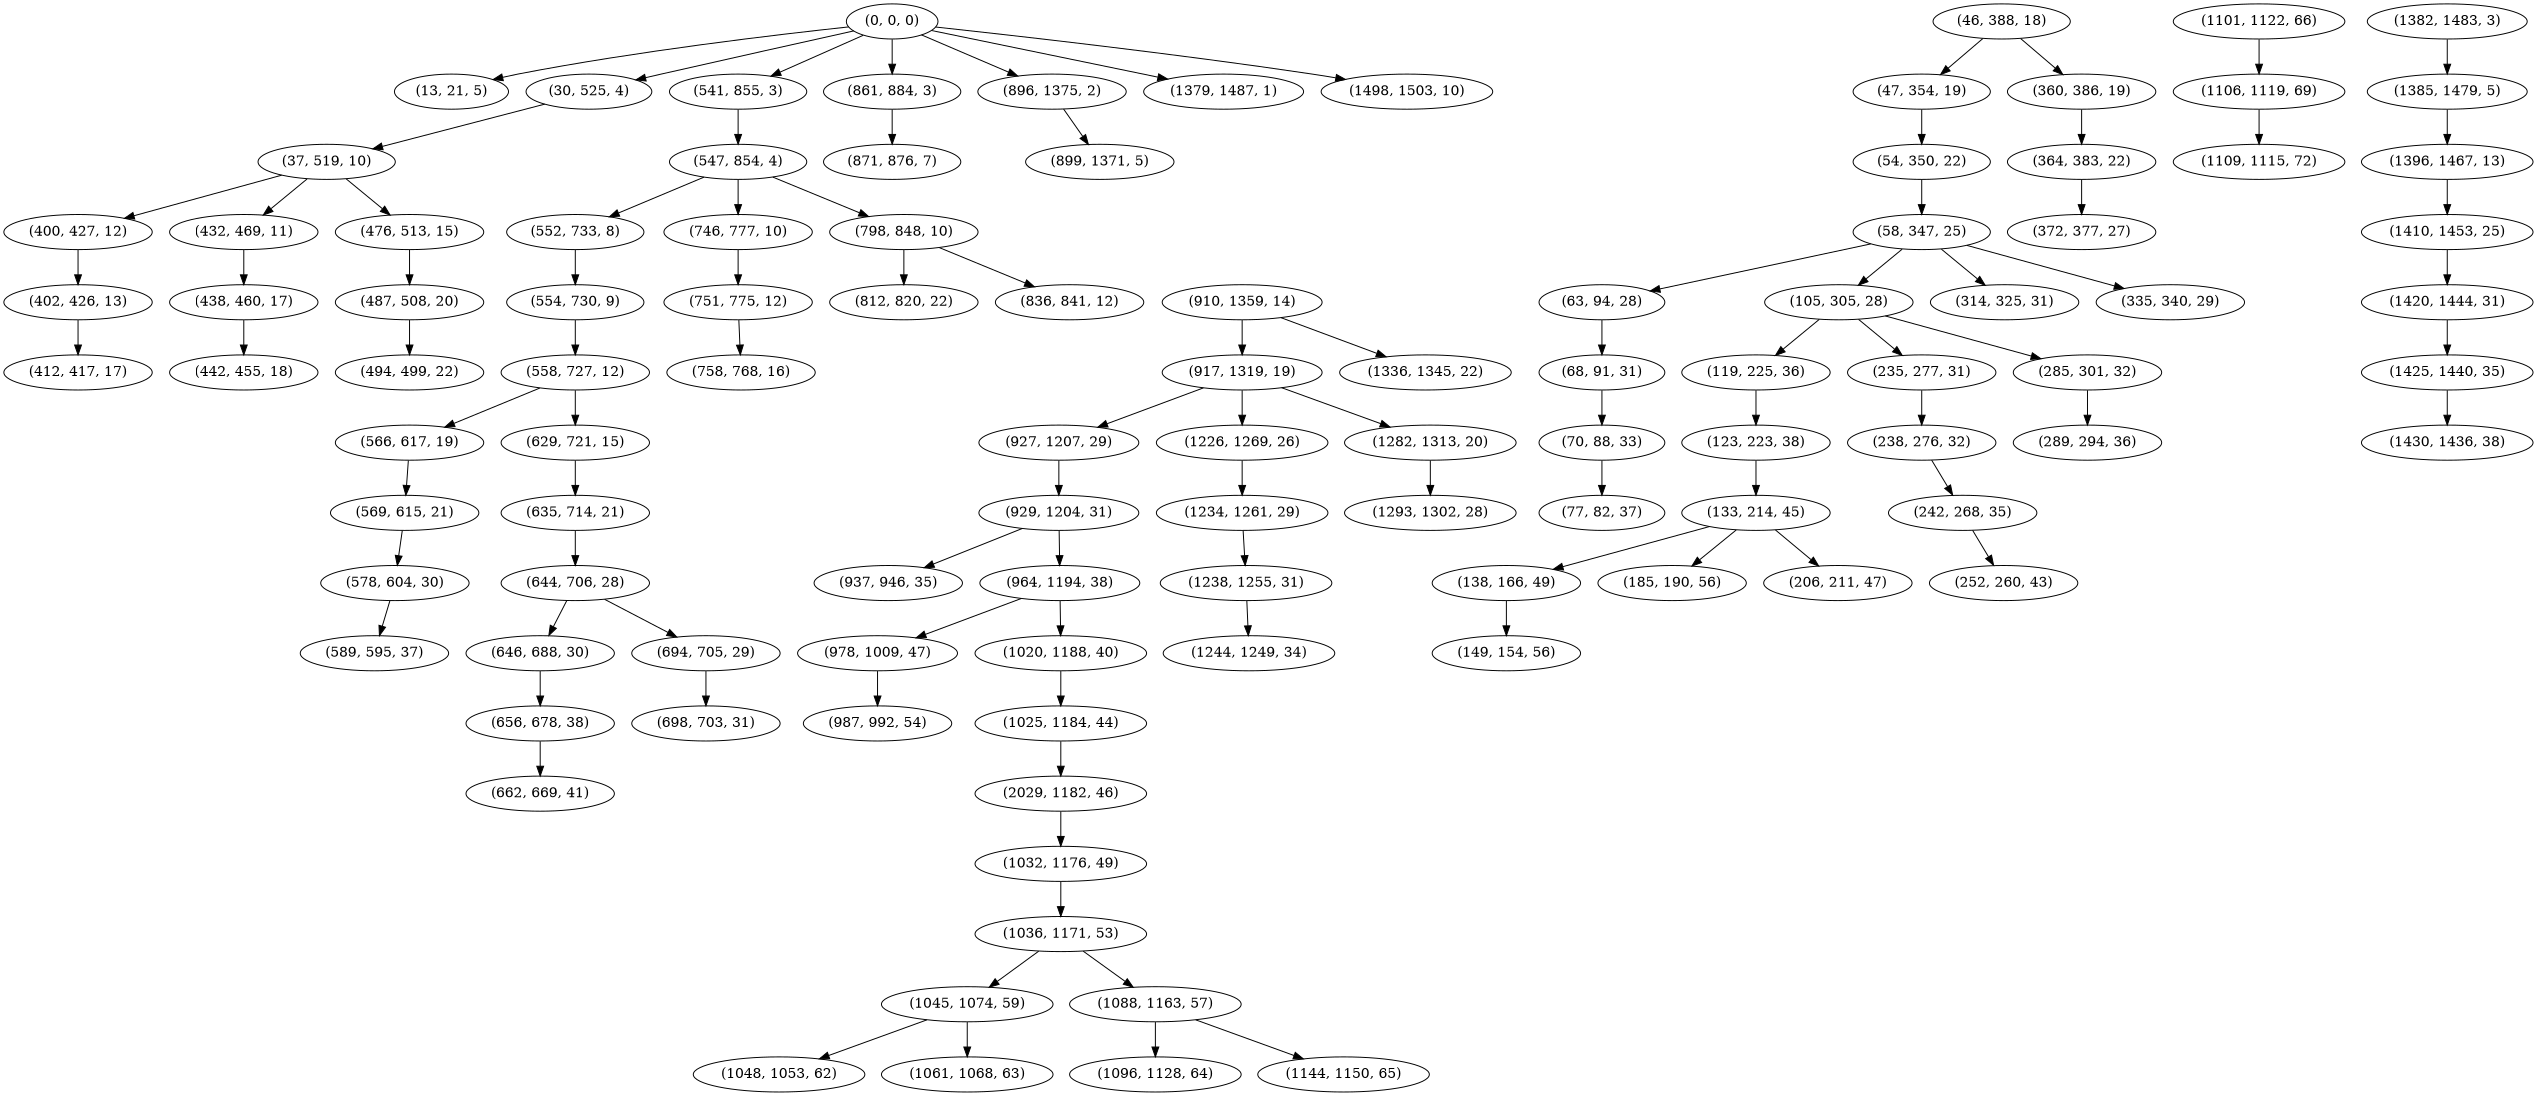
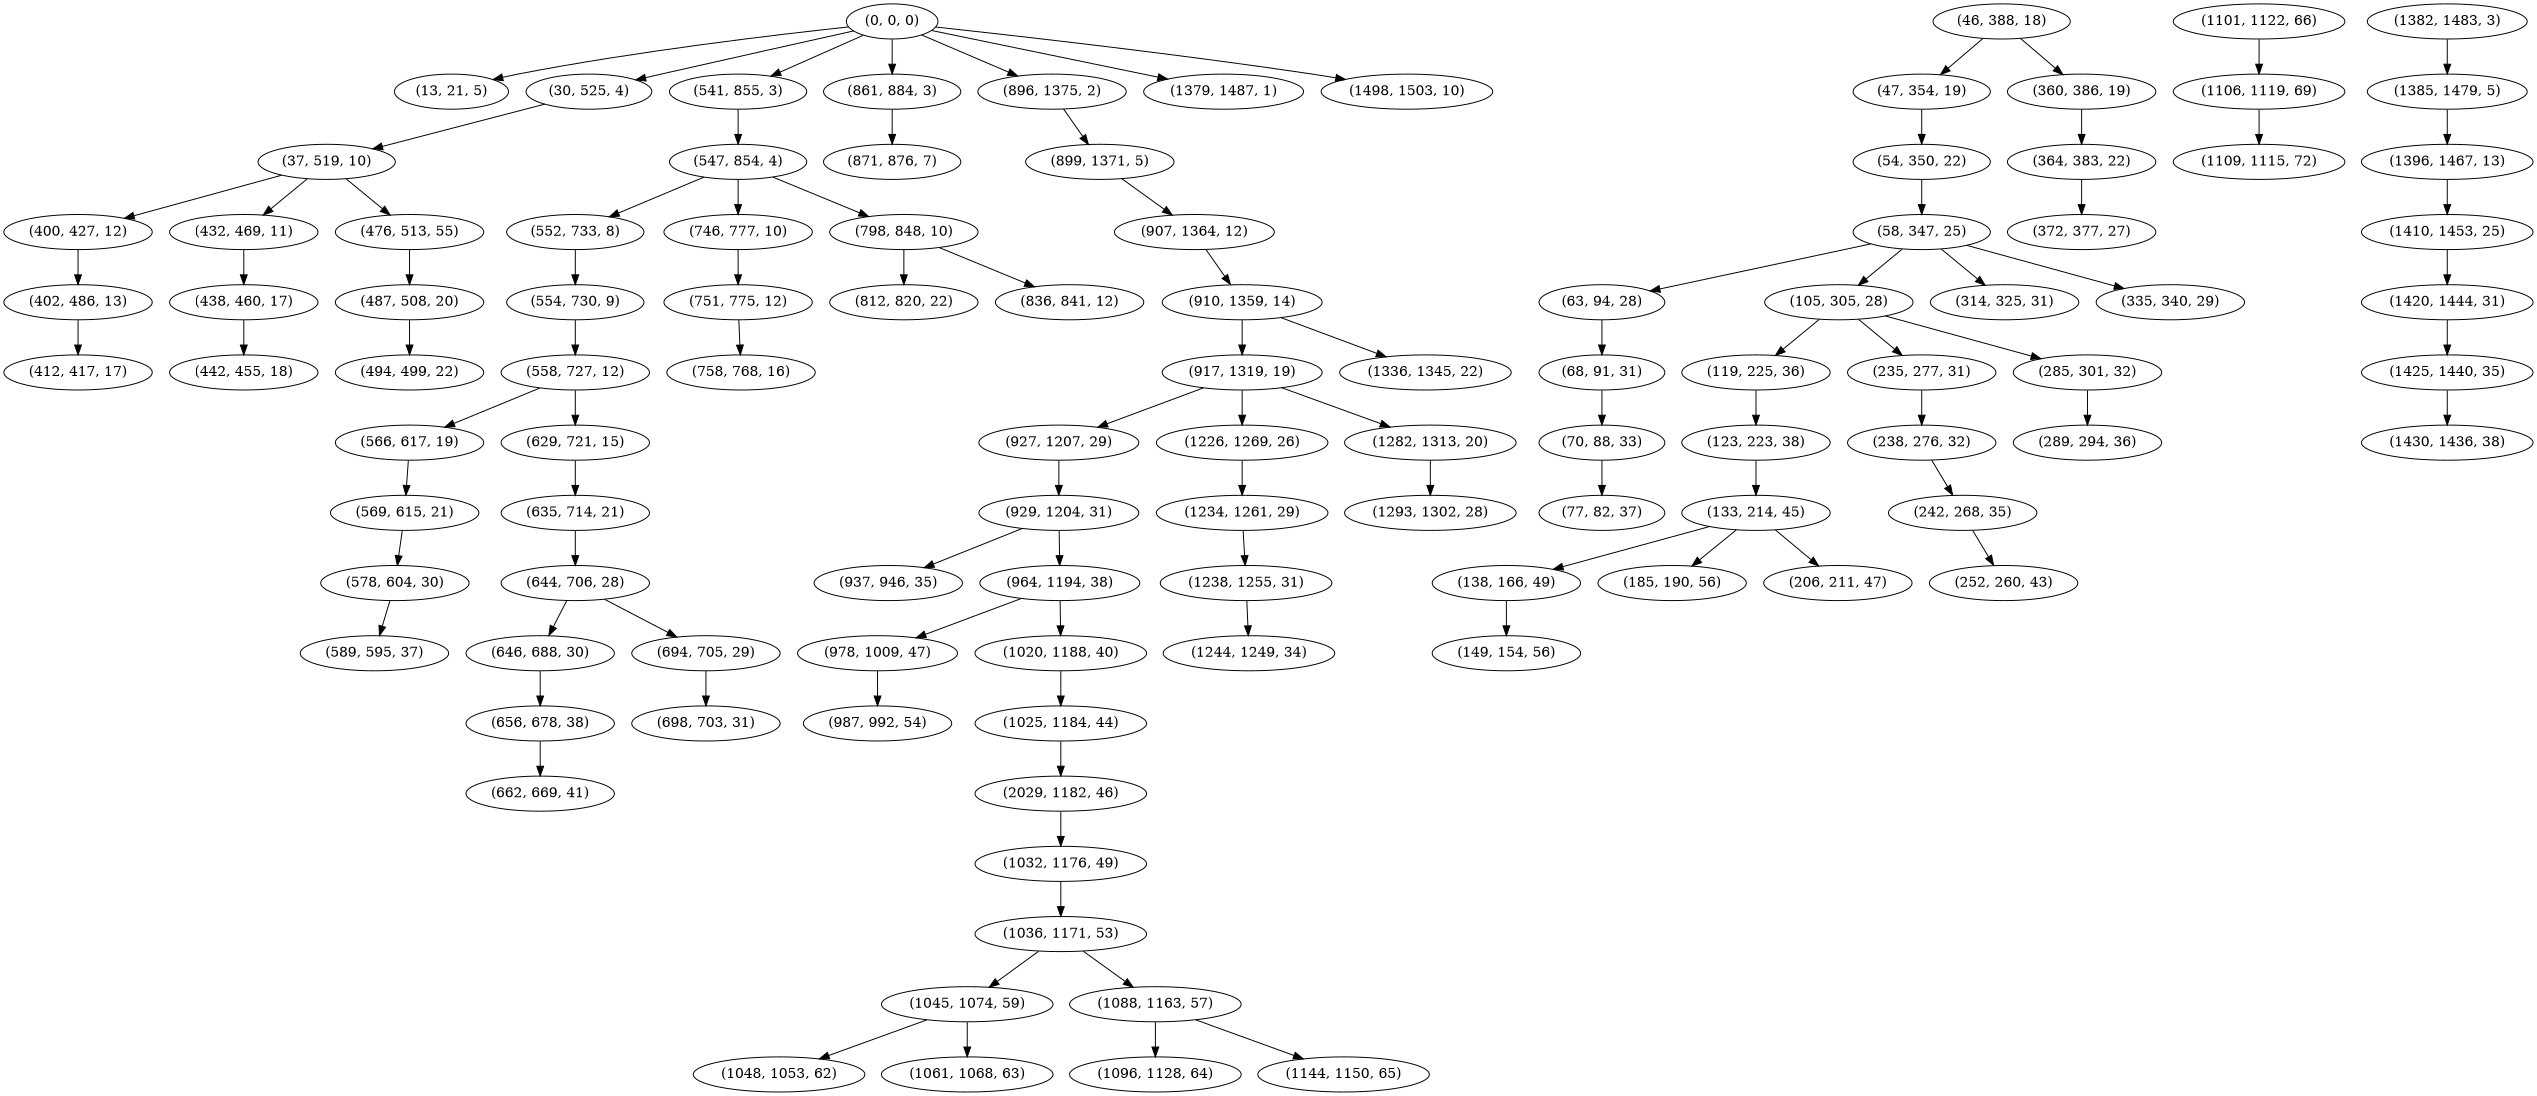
(410, 232) -> (410, 232)
none -> (1194, 232)
(78, 302) -> (78, 302)
